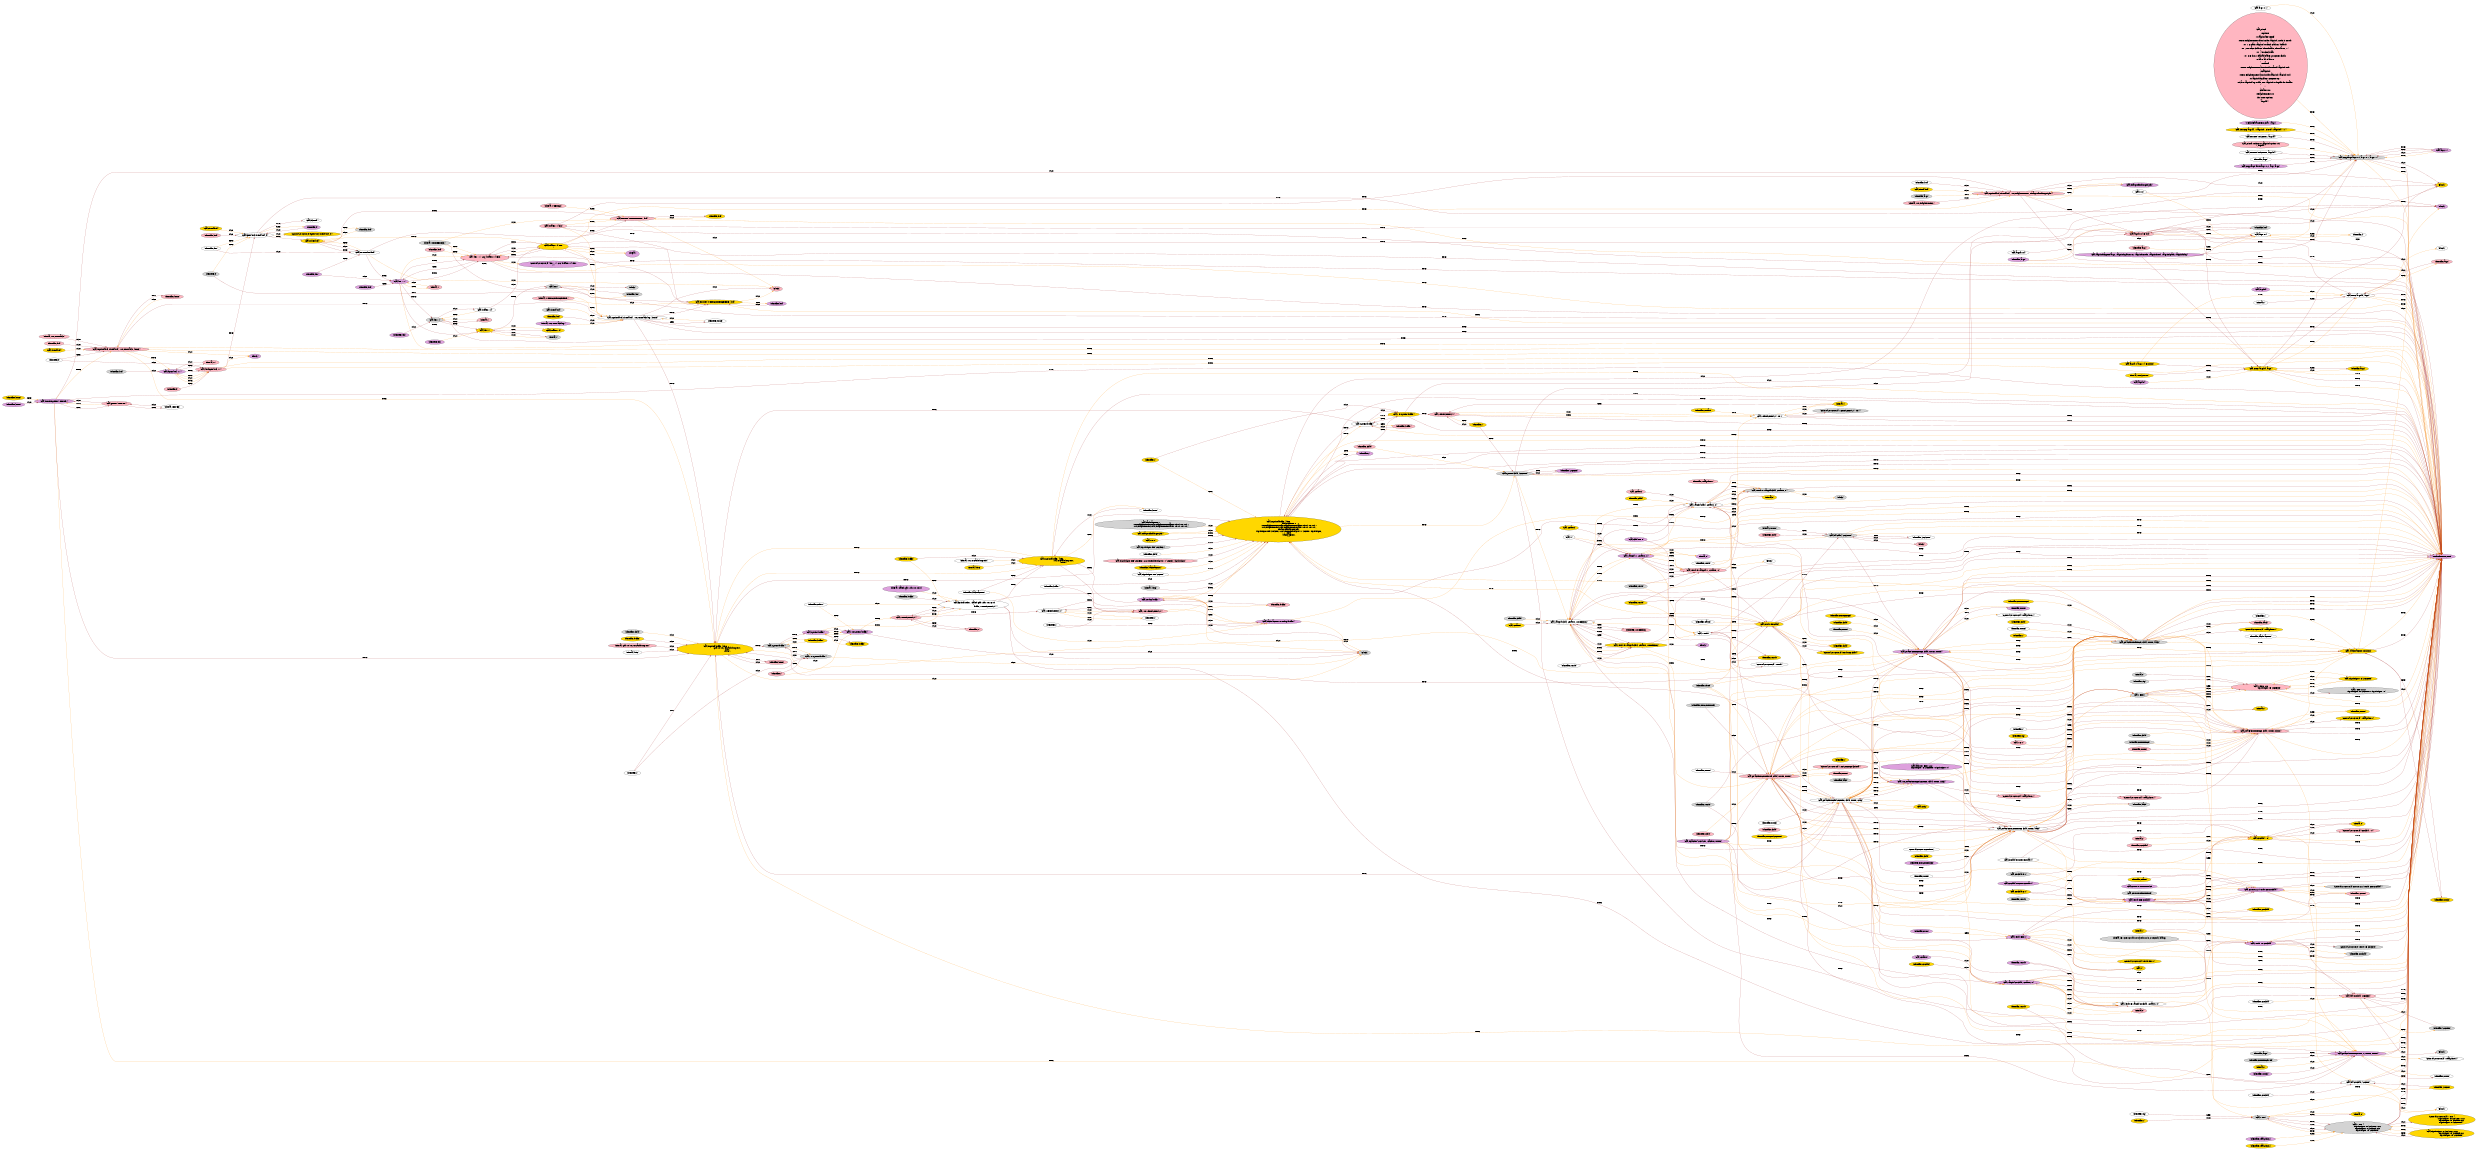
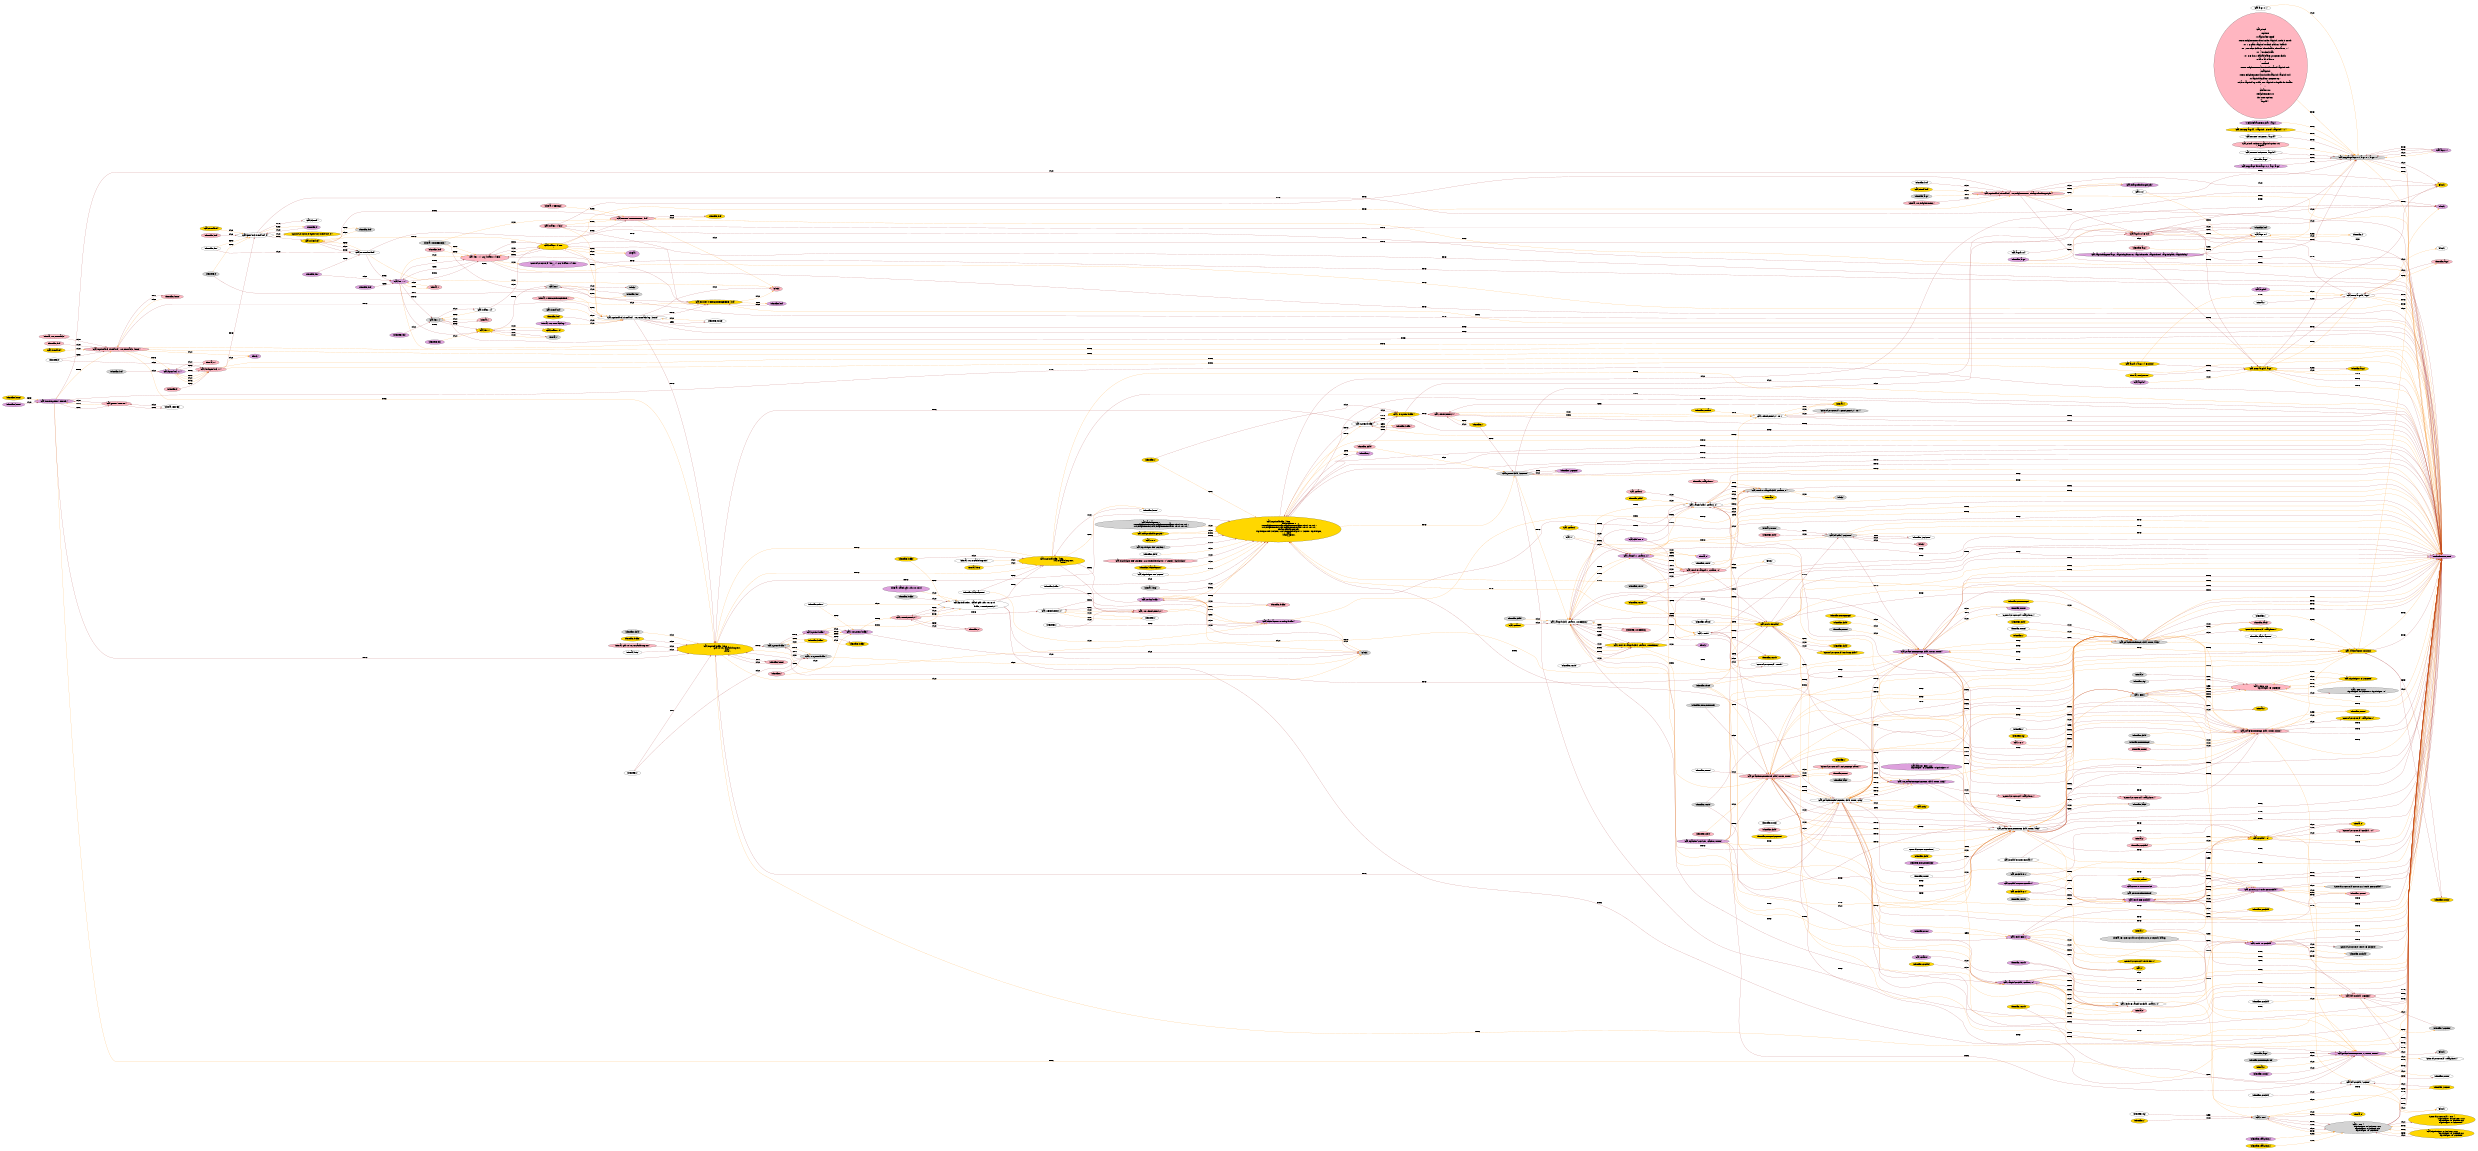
(1840, 767) -> (1840, 767)
(2043, 792) -> (2034, 992)
